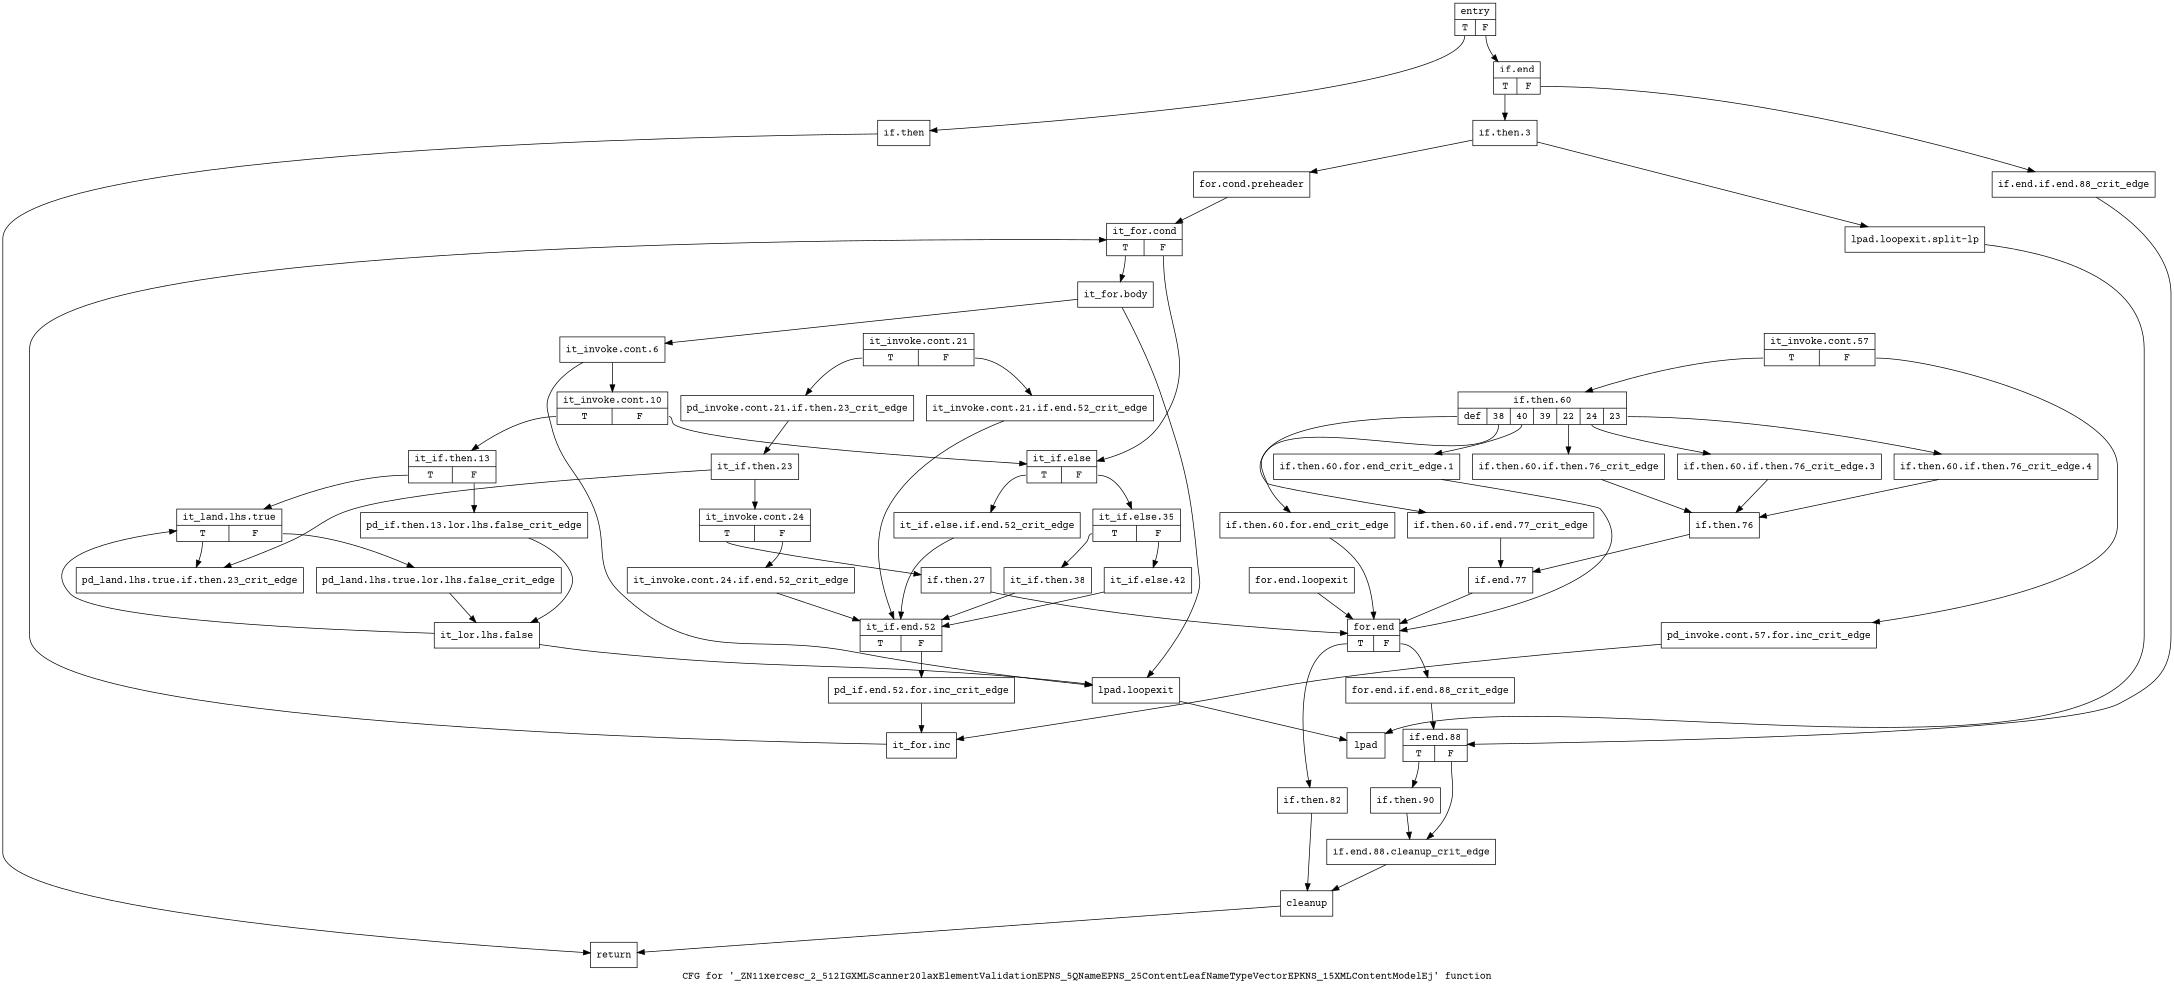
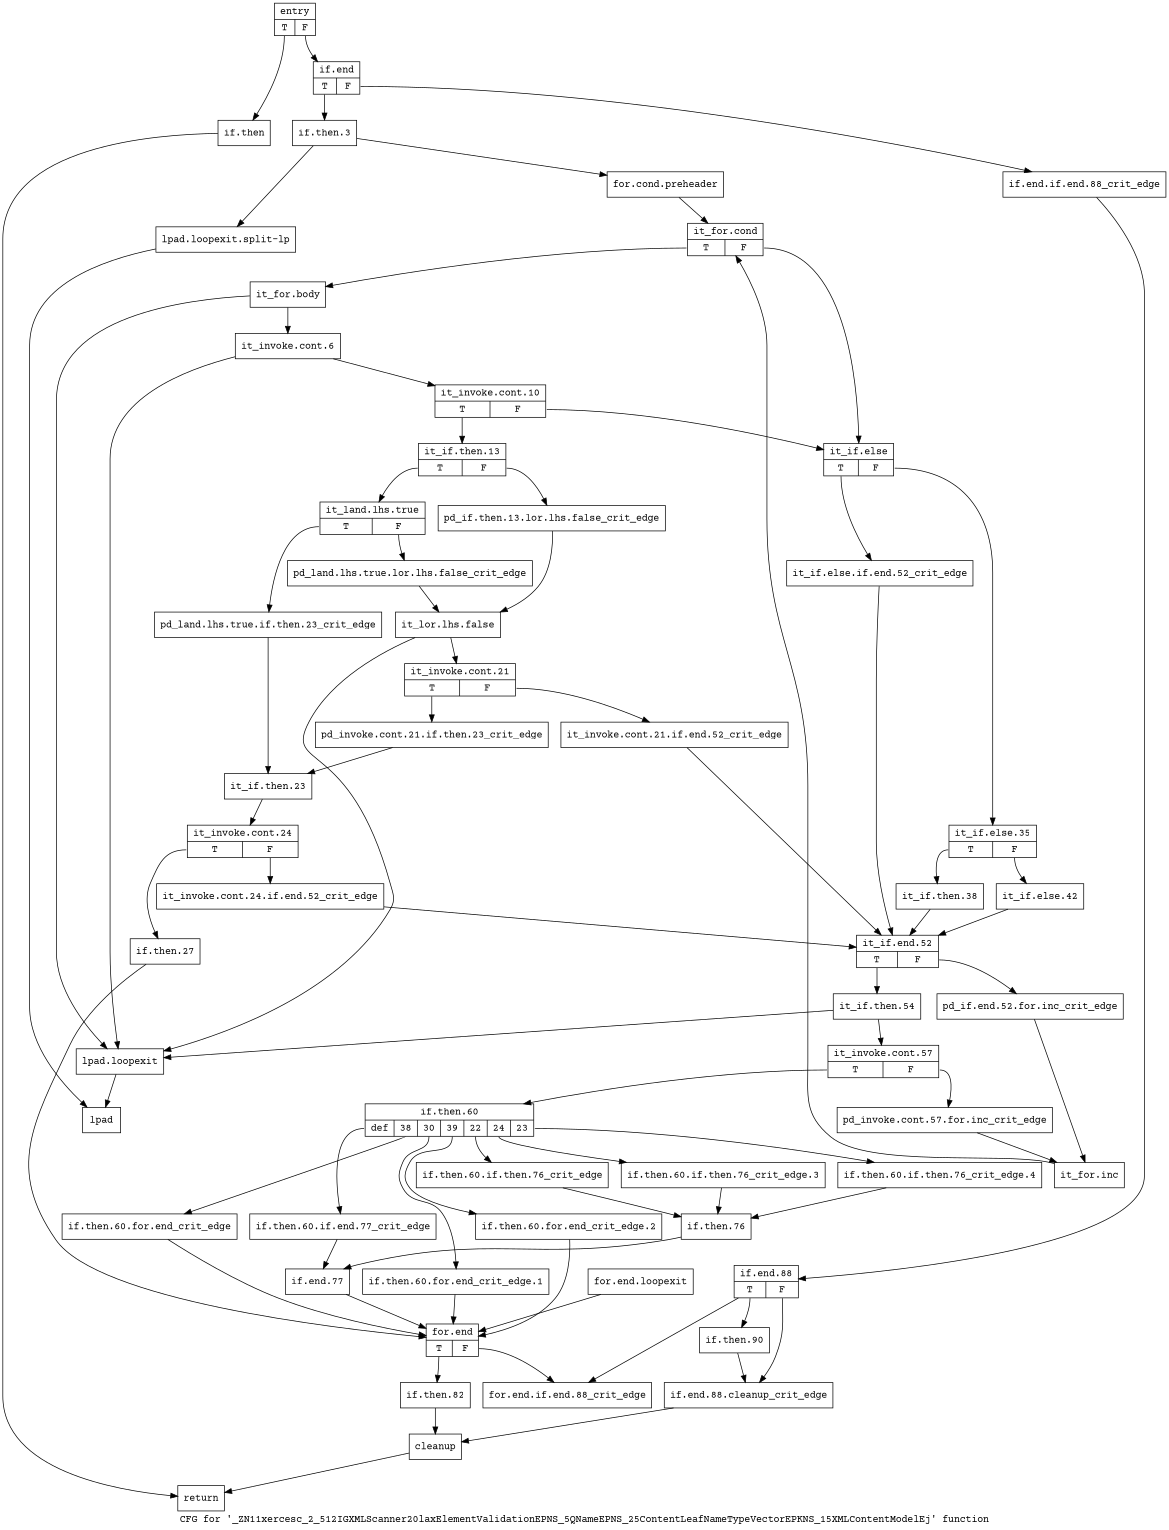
(1522, 416) -> (429, 1128)
(464, 490) -> (268, 702)
(180, 618) -> (453, 647)
(1432, 713) -> (667, 1338)
none -> (877, 1006)
none -> (569, 1227)
